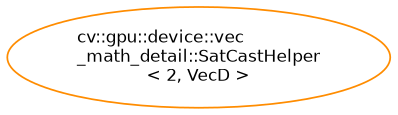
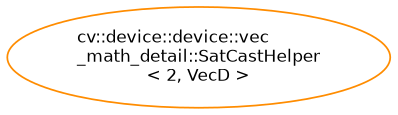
(199, 57) -> (199, 57)
